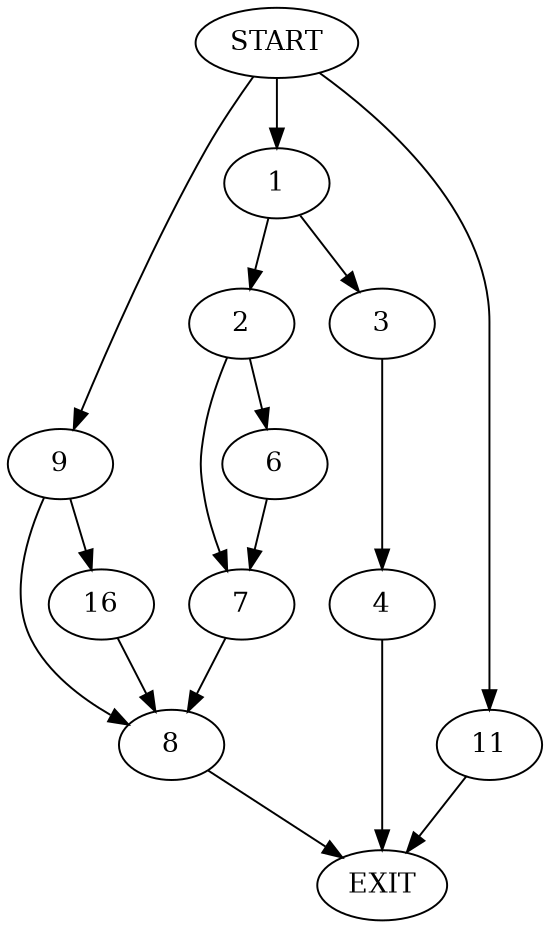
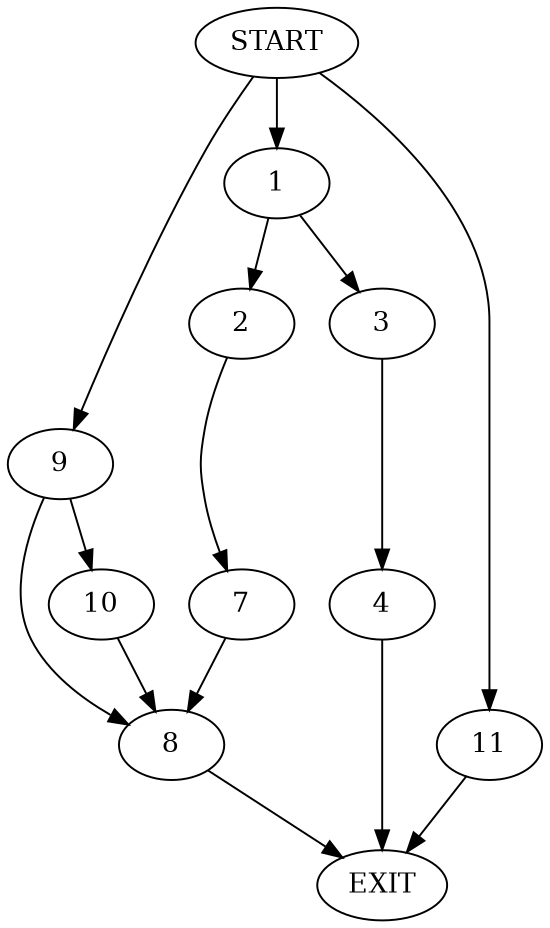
(275, 464) -> none
(101, 604) -> (101, 604)
